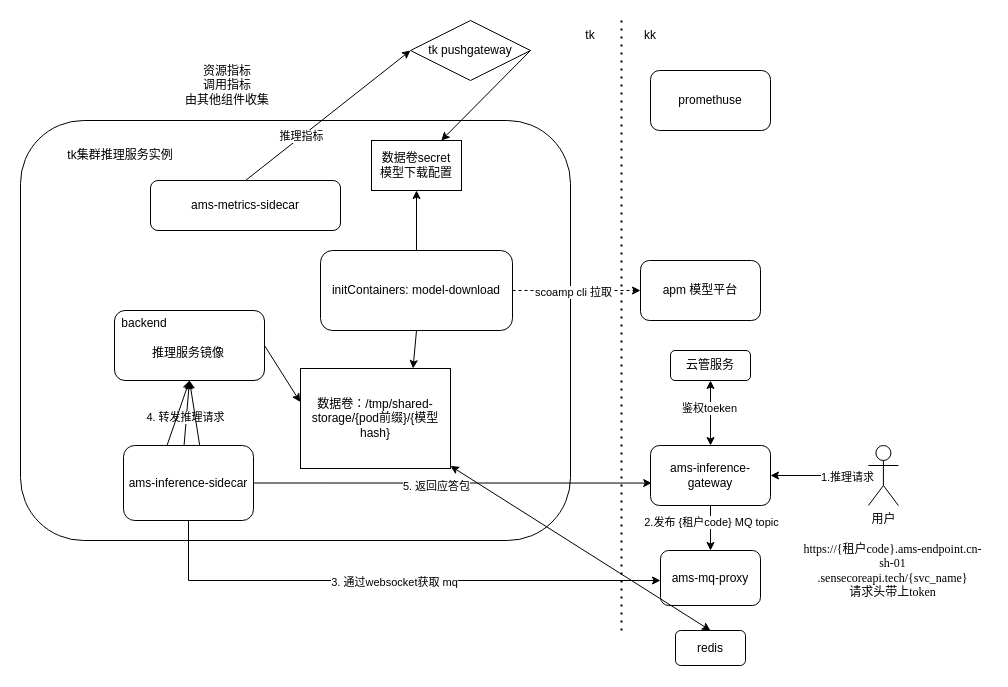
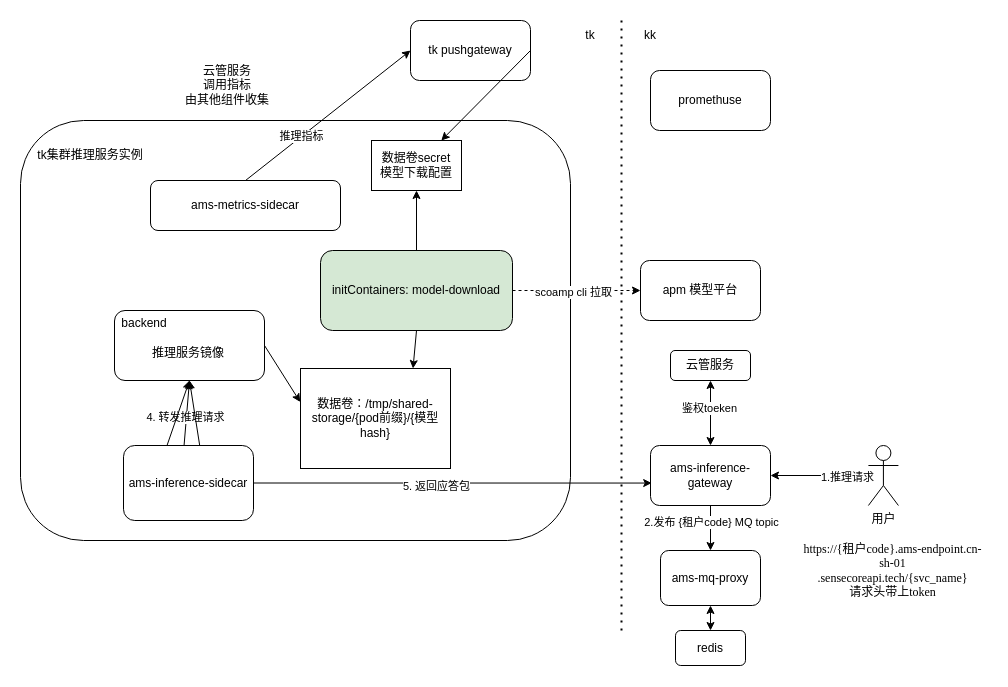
(471, 51) -> (471, 51)
(228, 86) -> (228, 86)
(121, 156) -> (91, 156)
(417, 291) -> (417, 291)
(581, 548) -> (711, 618)
(391, 581) -> none
